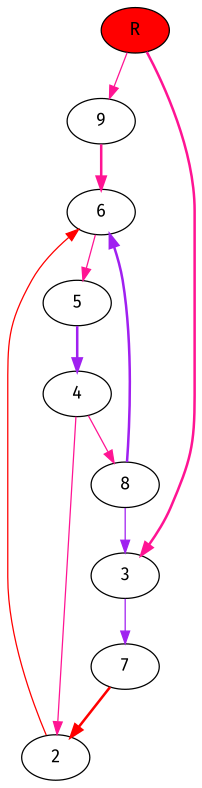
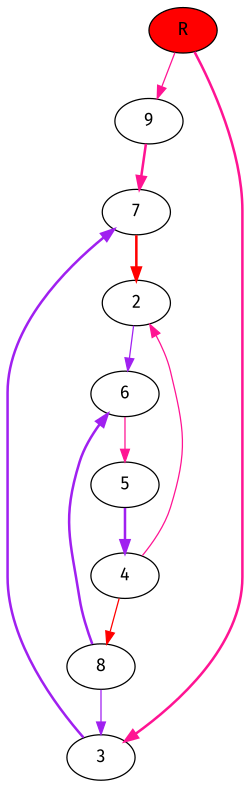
(101, 160) -> (144, 160)
(98, 434) -> (115, 615)
(8, 480) -> (132, 342)
(125, 615) -> (8, 481)
